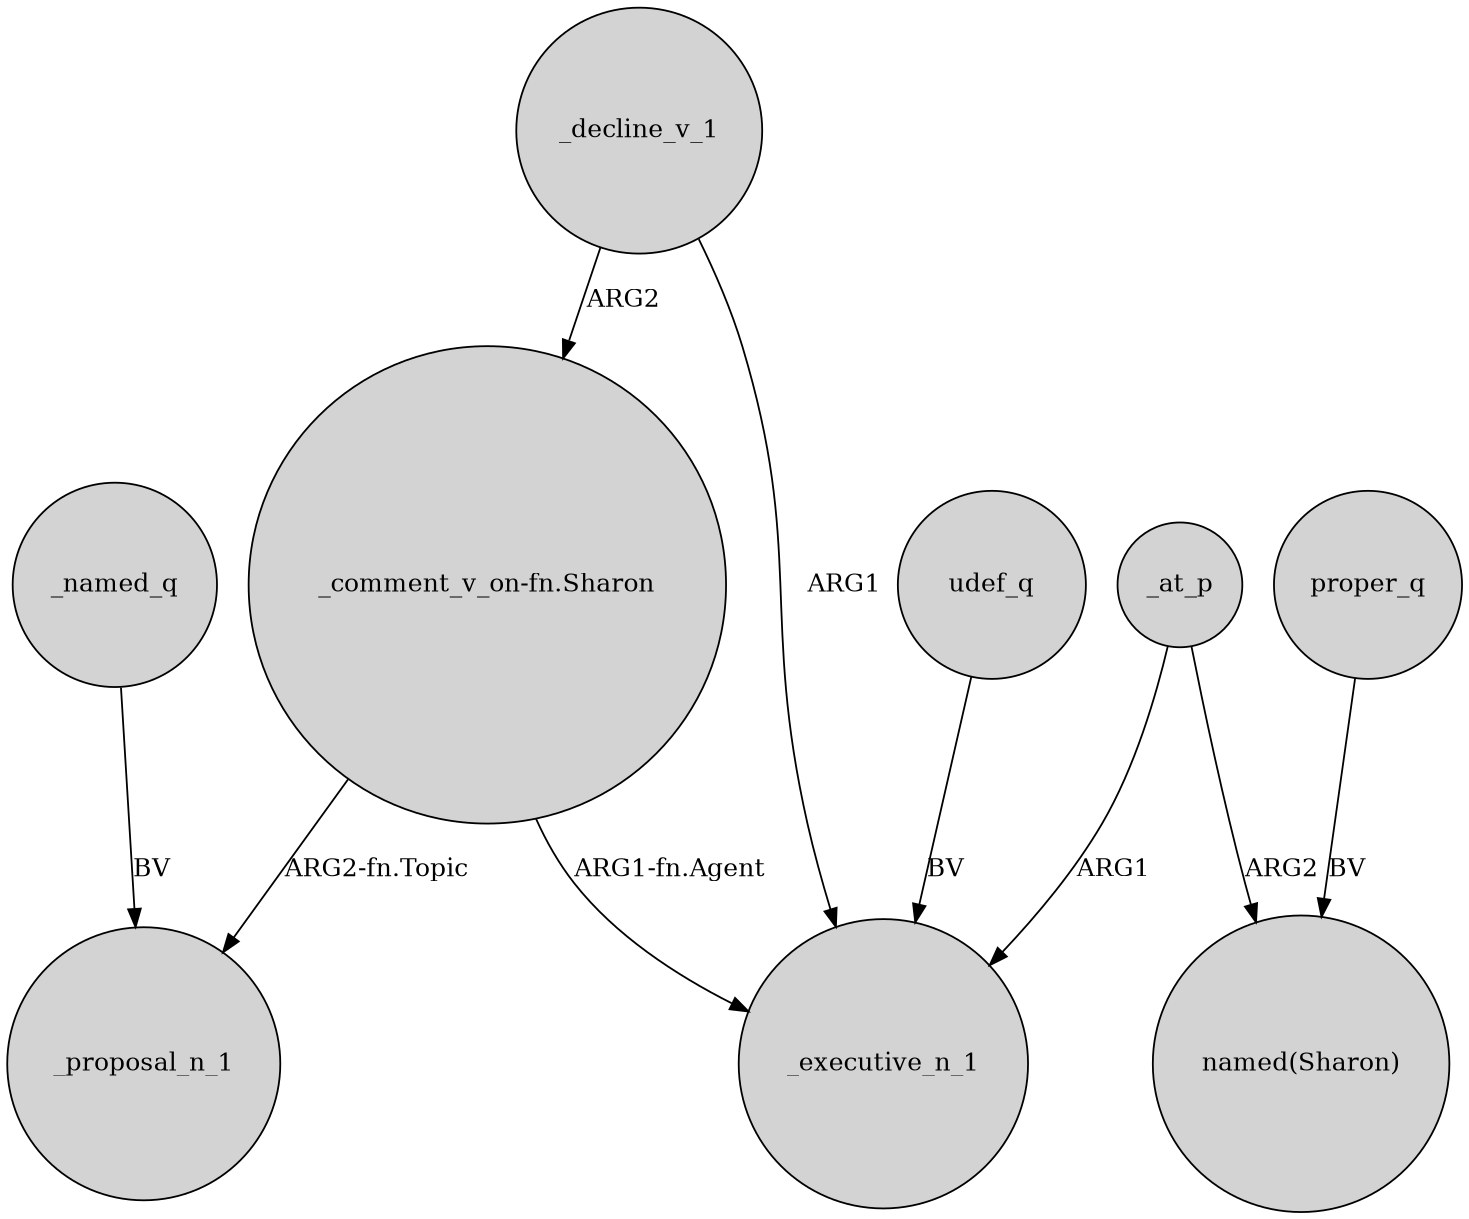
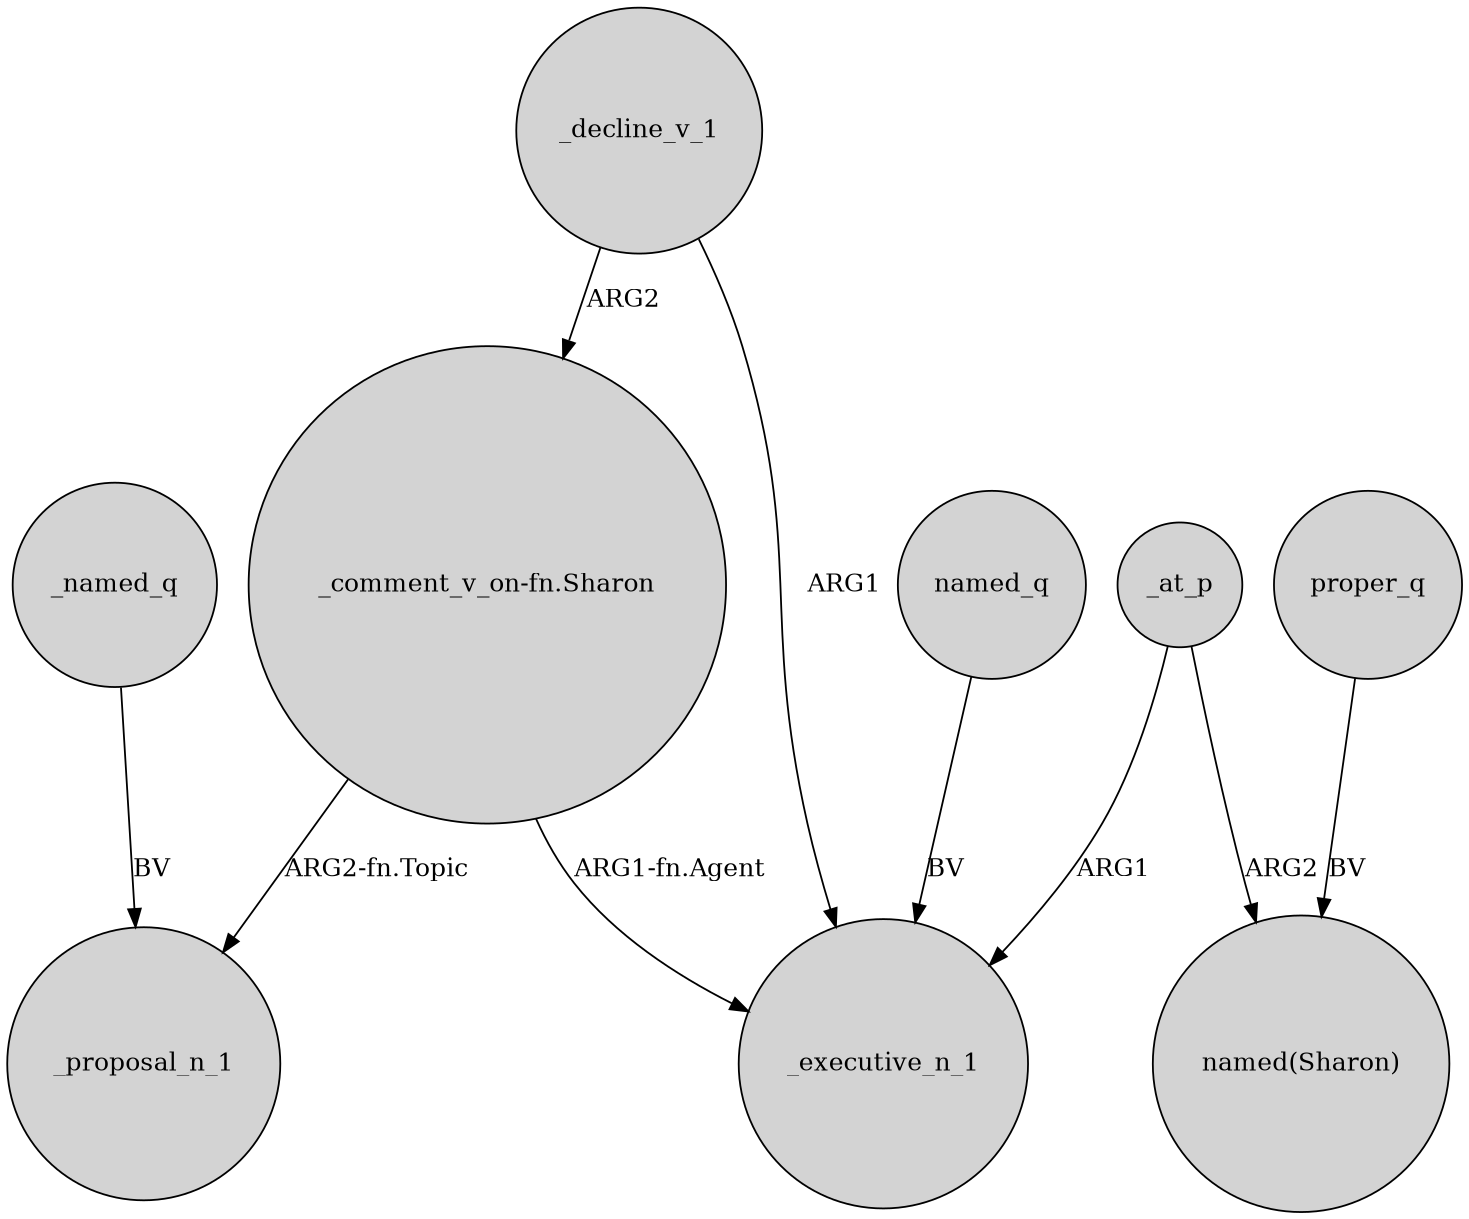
(992, 585) -> (992, 585)
